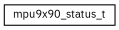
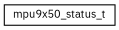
(60, 15) -> (60, 15)
